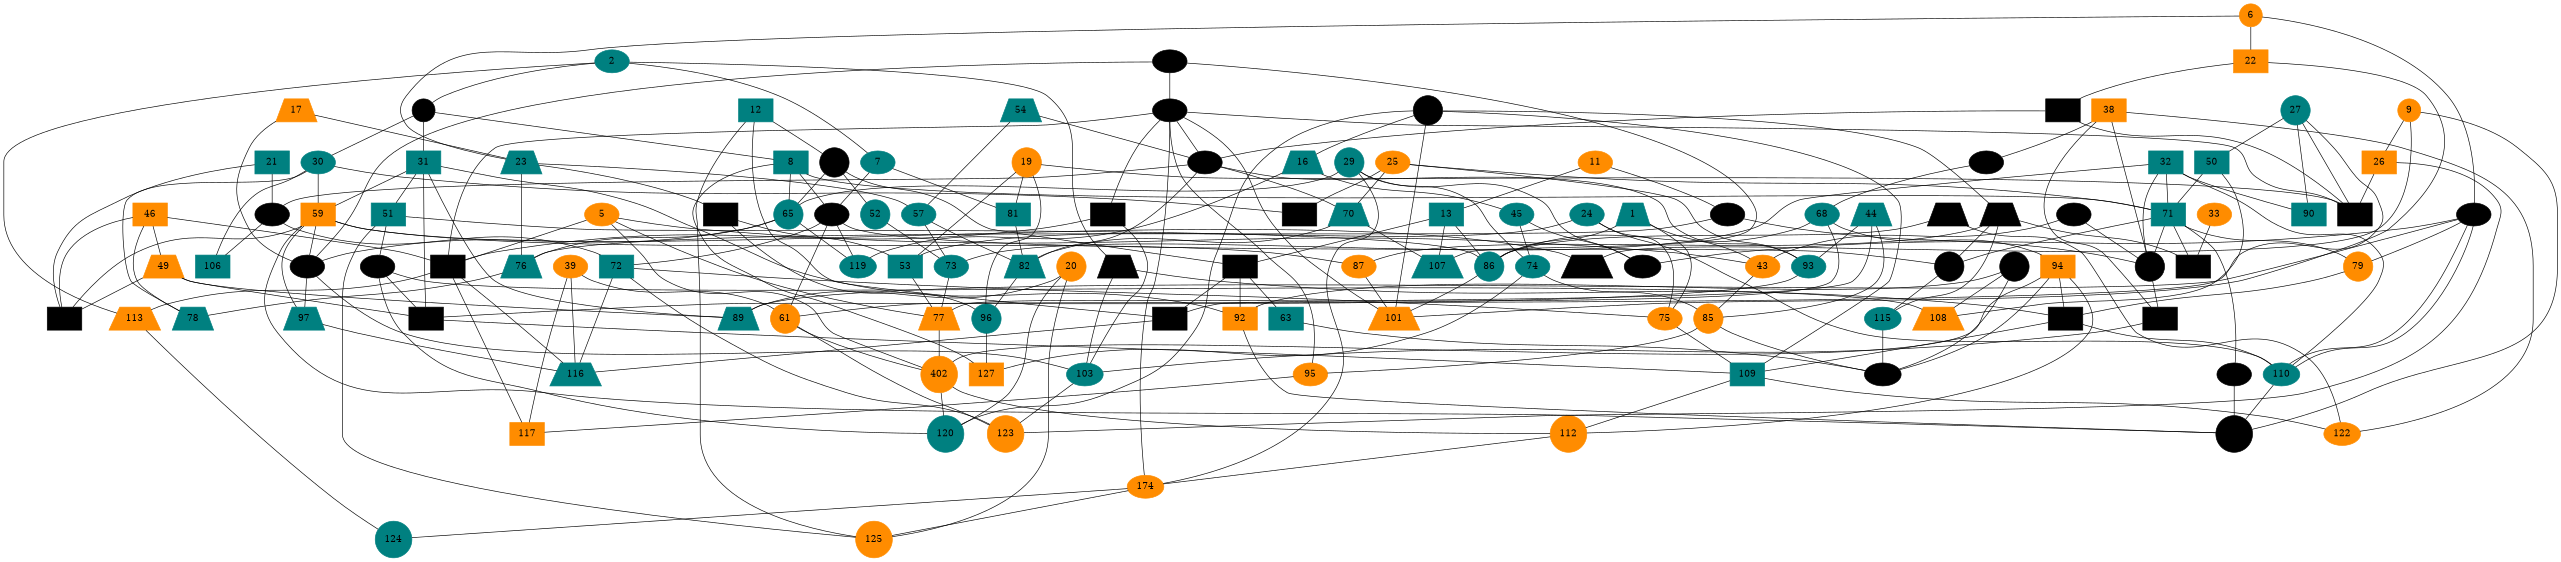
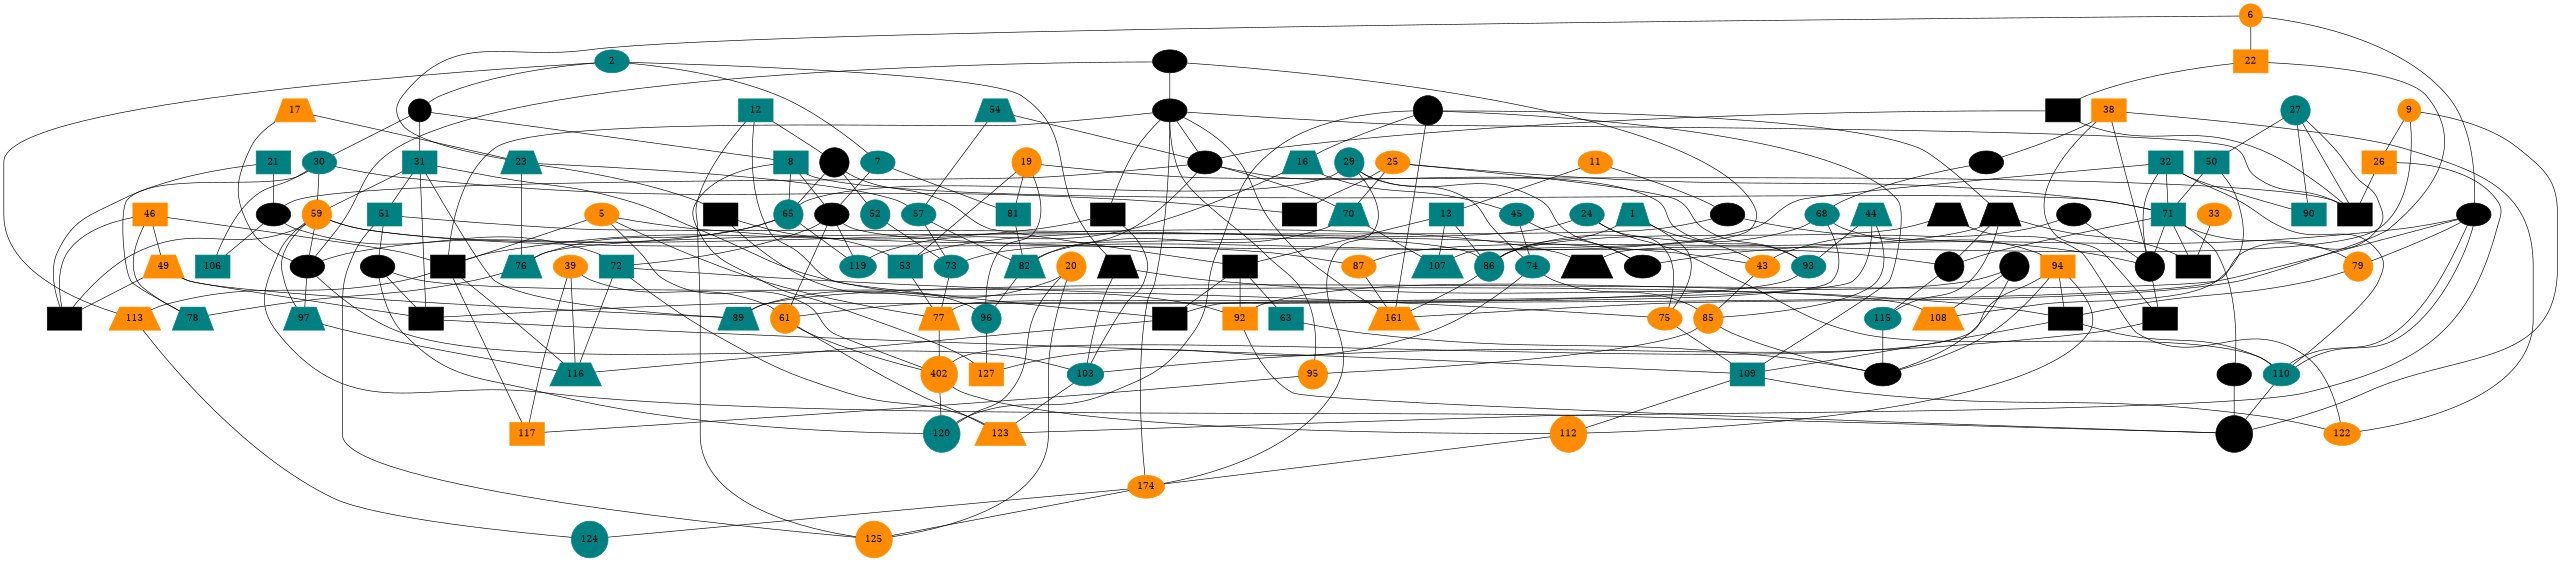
(318, 215) -> (317, 215)
(1394, 319) -> (1394, 319)
(1310, 374) -> (1313, 374)
(1006, 434) -> (1000, 434)
